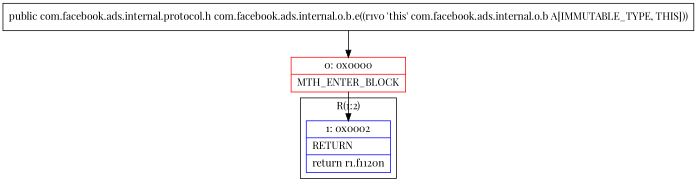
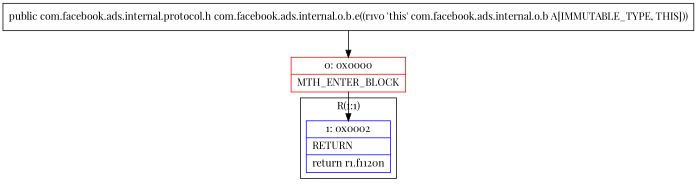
(348, 106) -> (348, 106)
